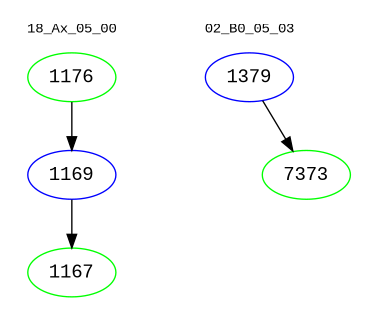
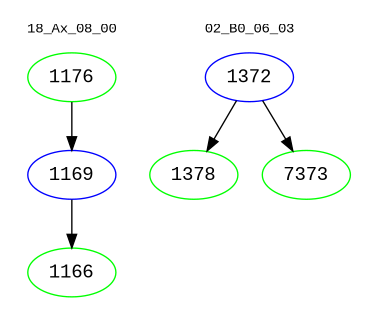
(73, 29) -> (73, 29)
(250, 29) -> (250, 29)
(249, 77) -> (249, 77)
none -> (194, 175)
(72, 272) -> (72, 272)
